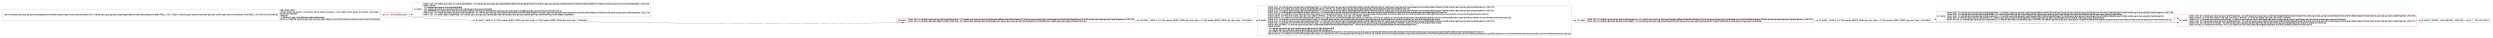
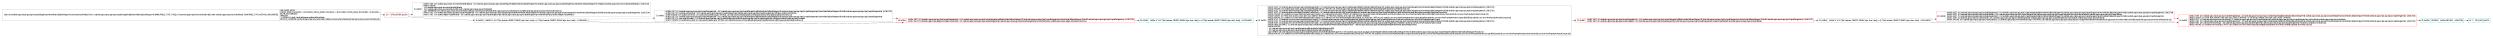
none -> (774, 16)
